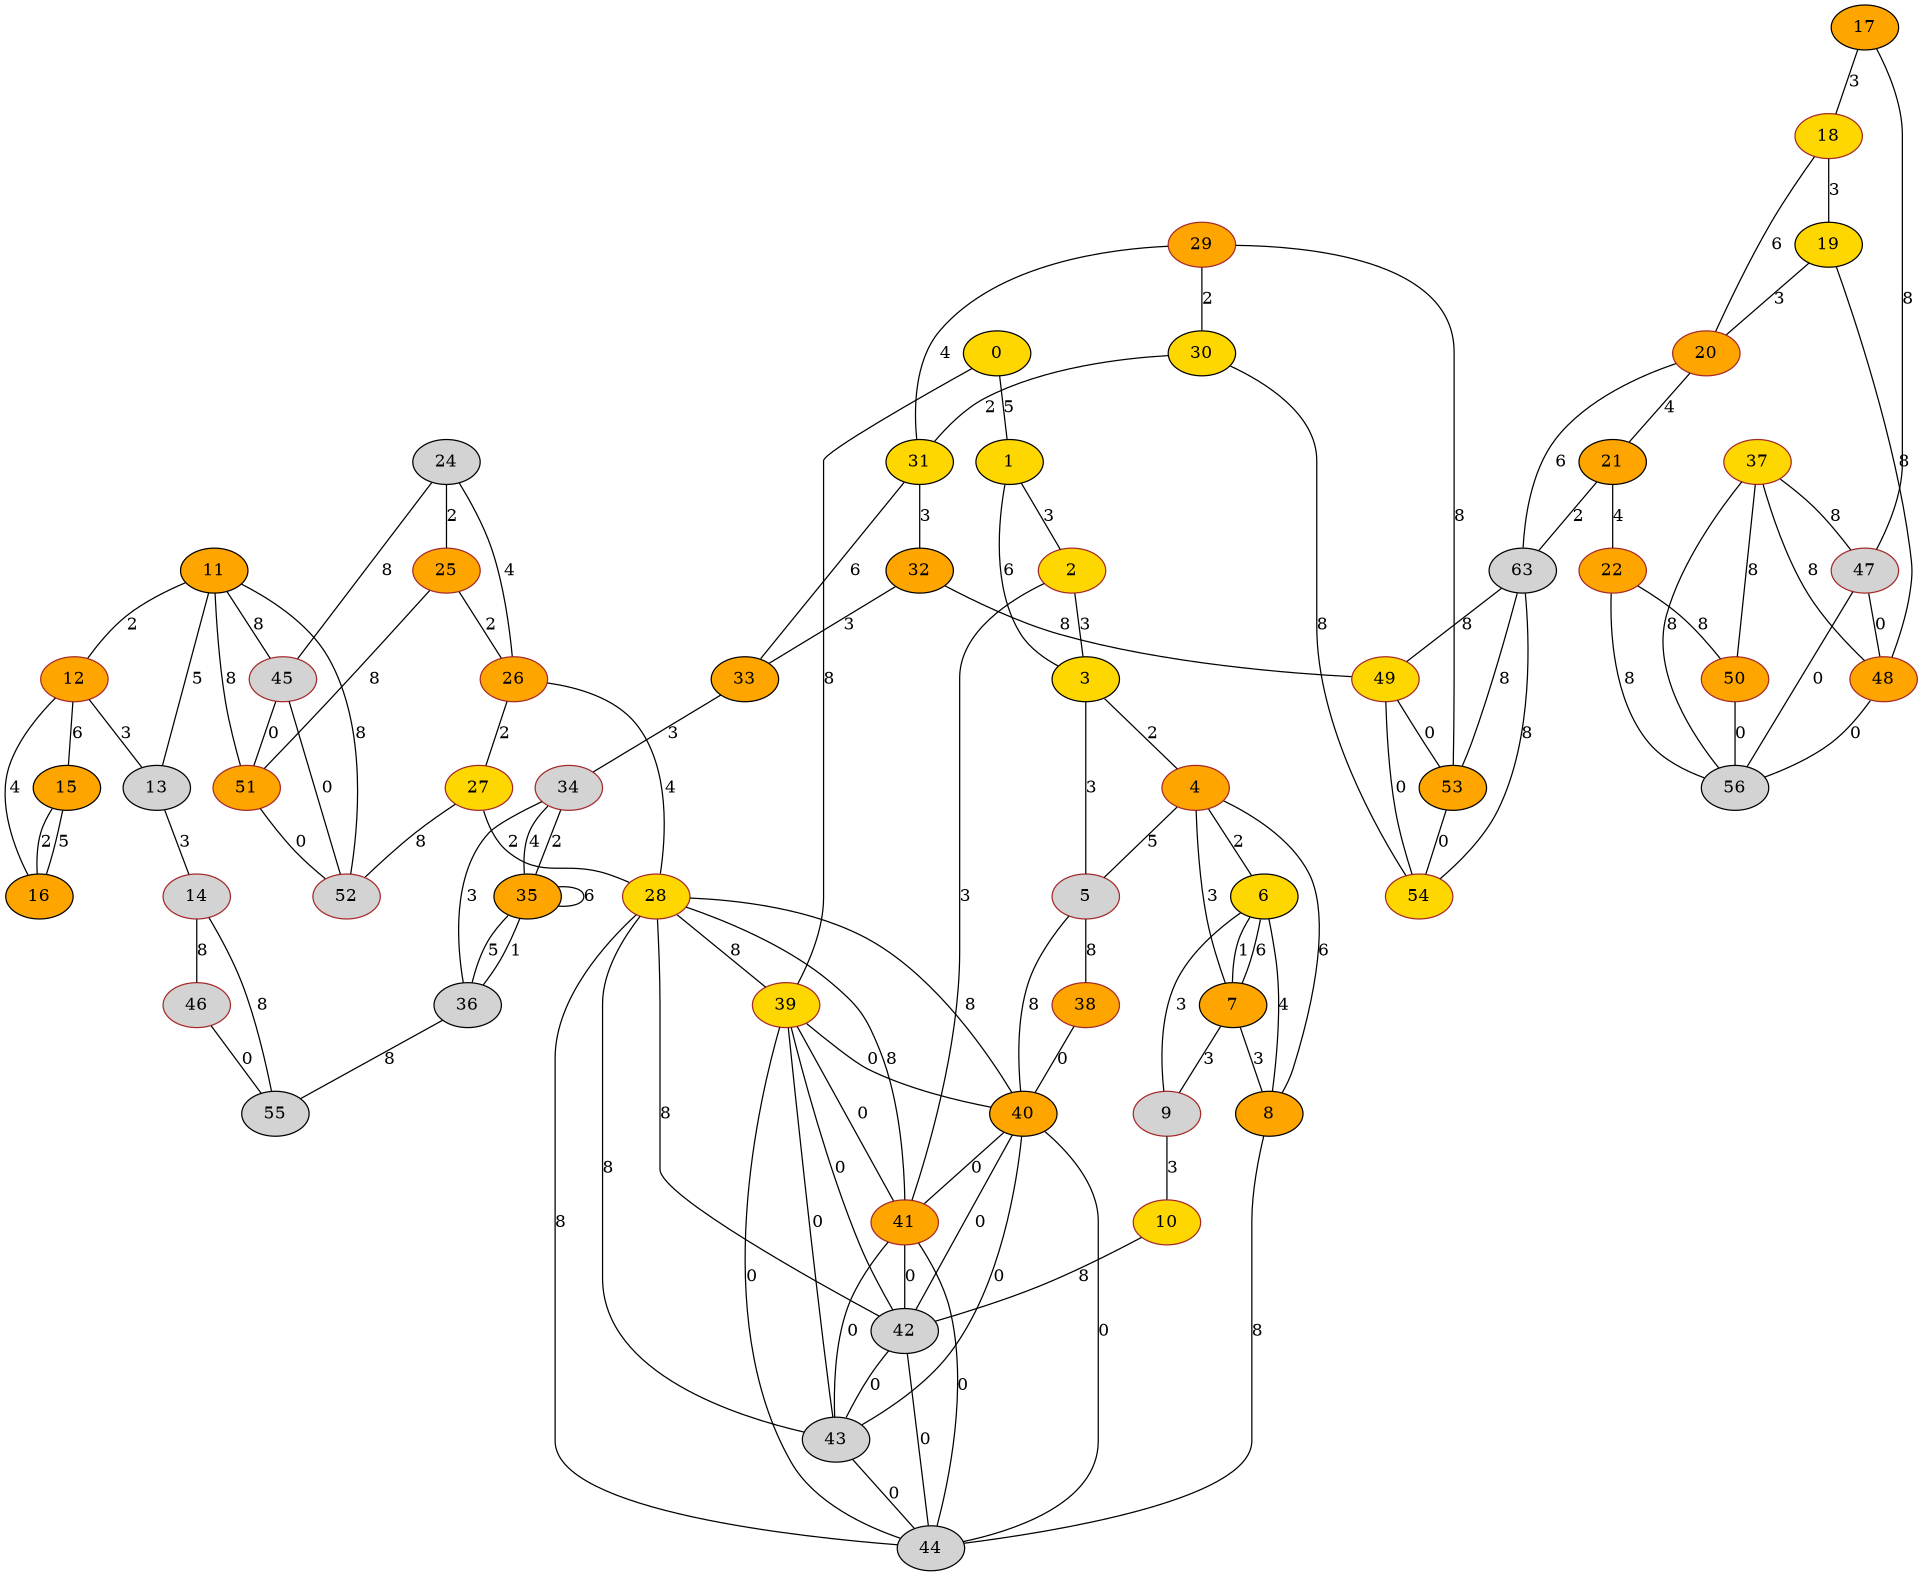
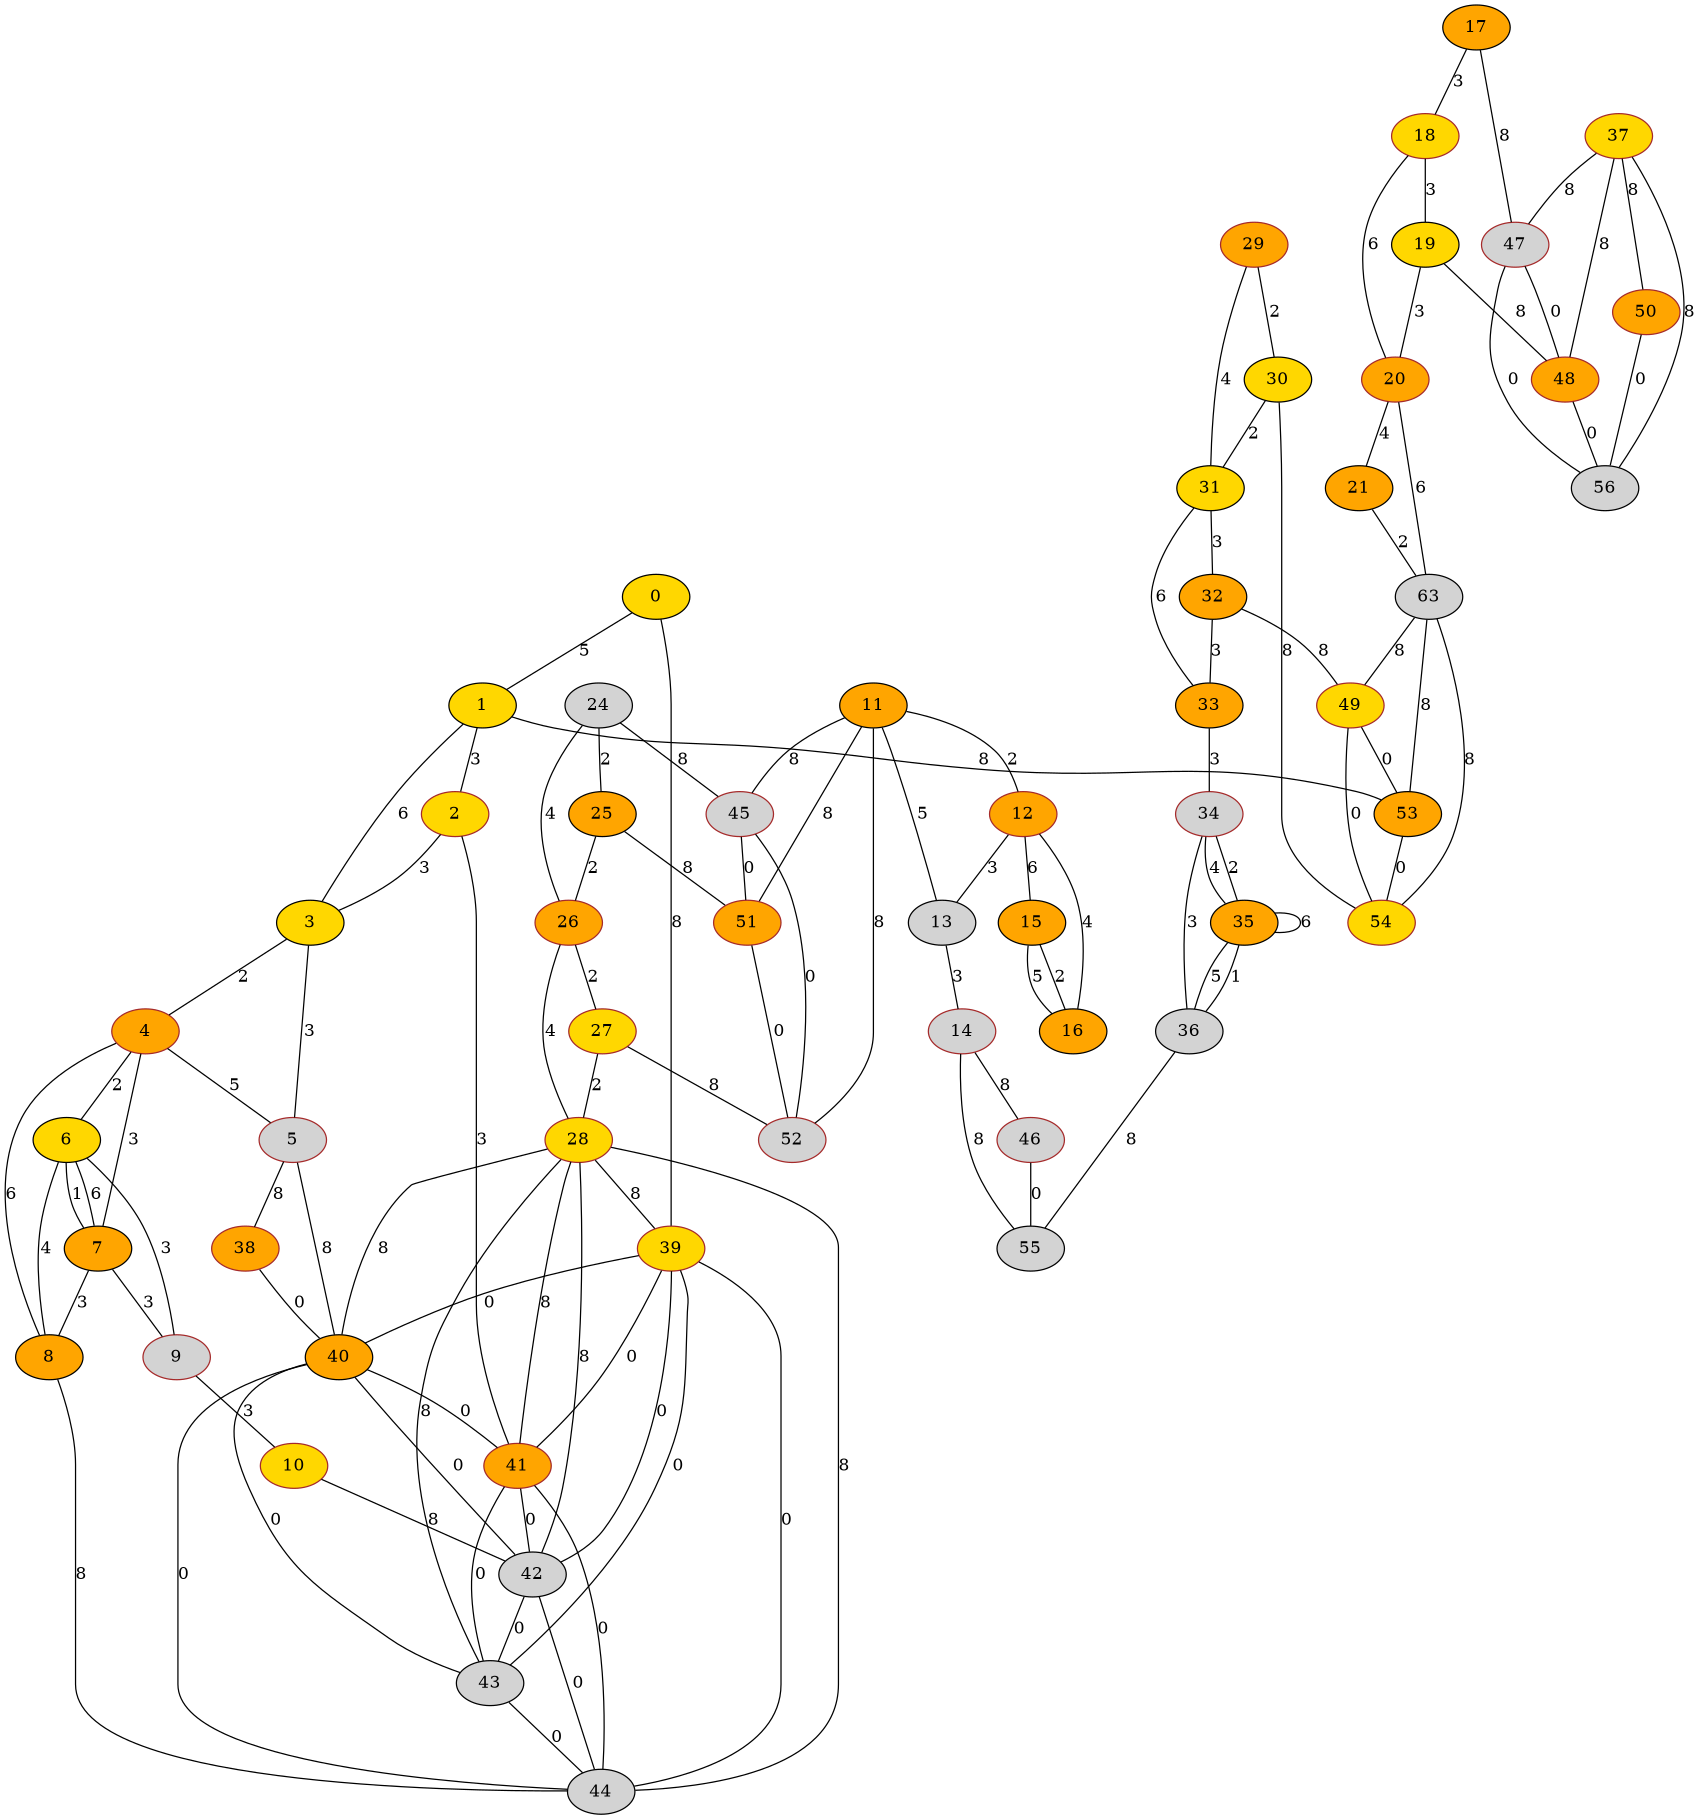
(1454, 425) -> (946, 766)
(446, 571) -> (602, 814)
(1613, 571) -> none
